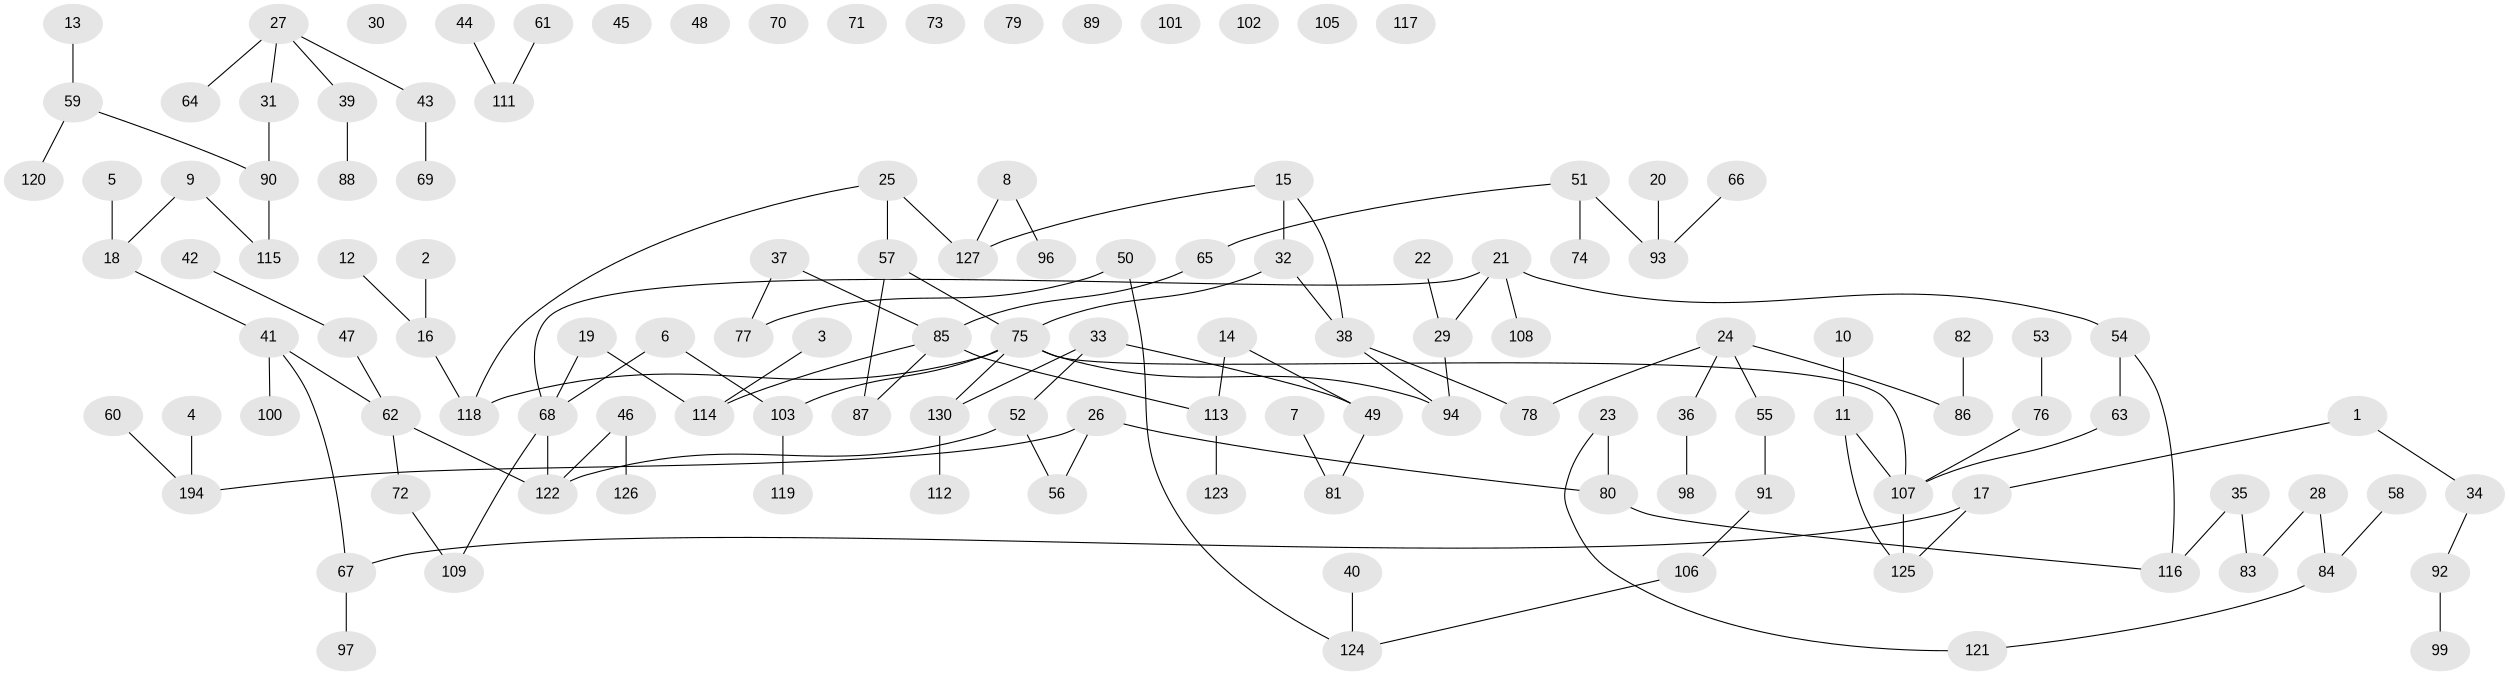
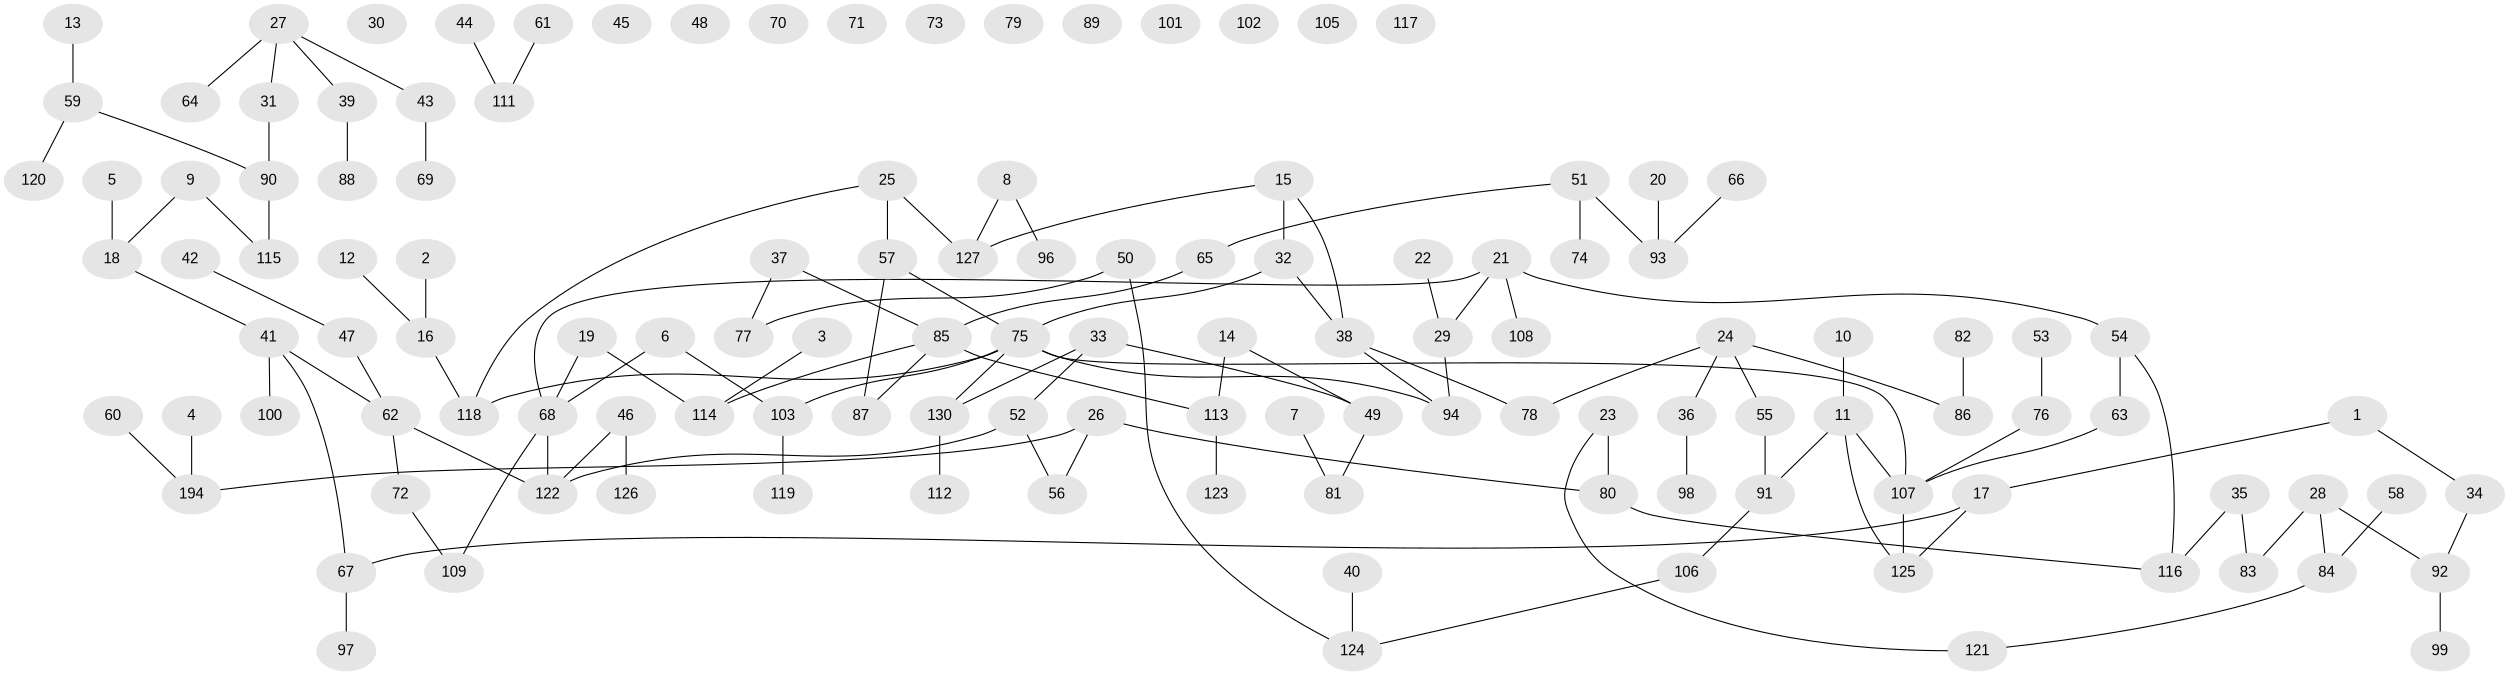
none -> (1804, 455)
none -> (2379, 534)
